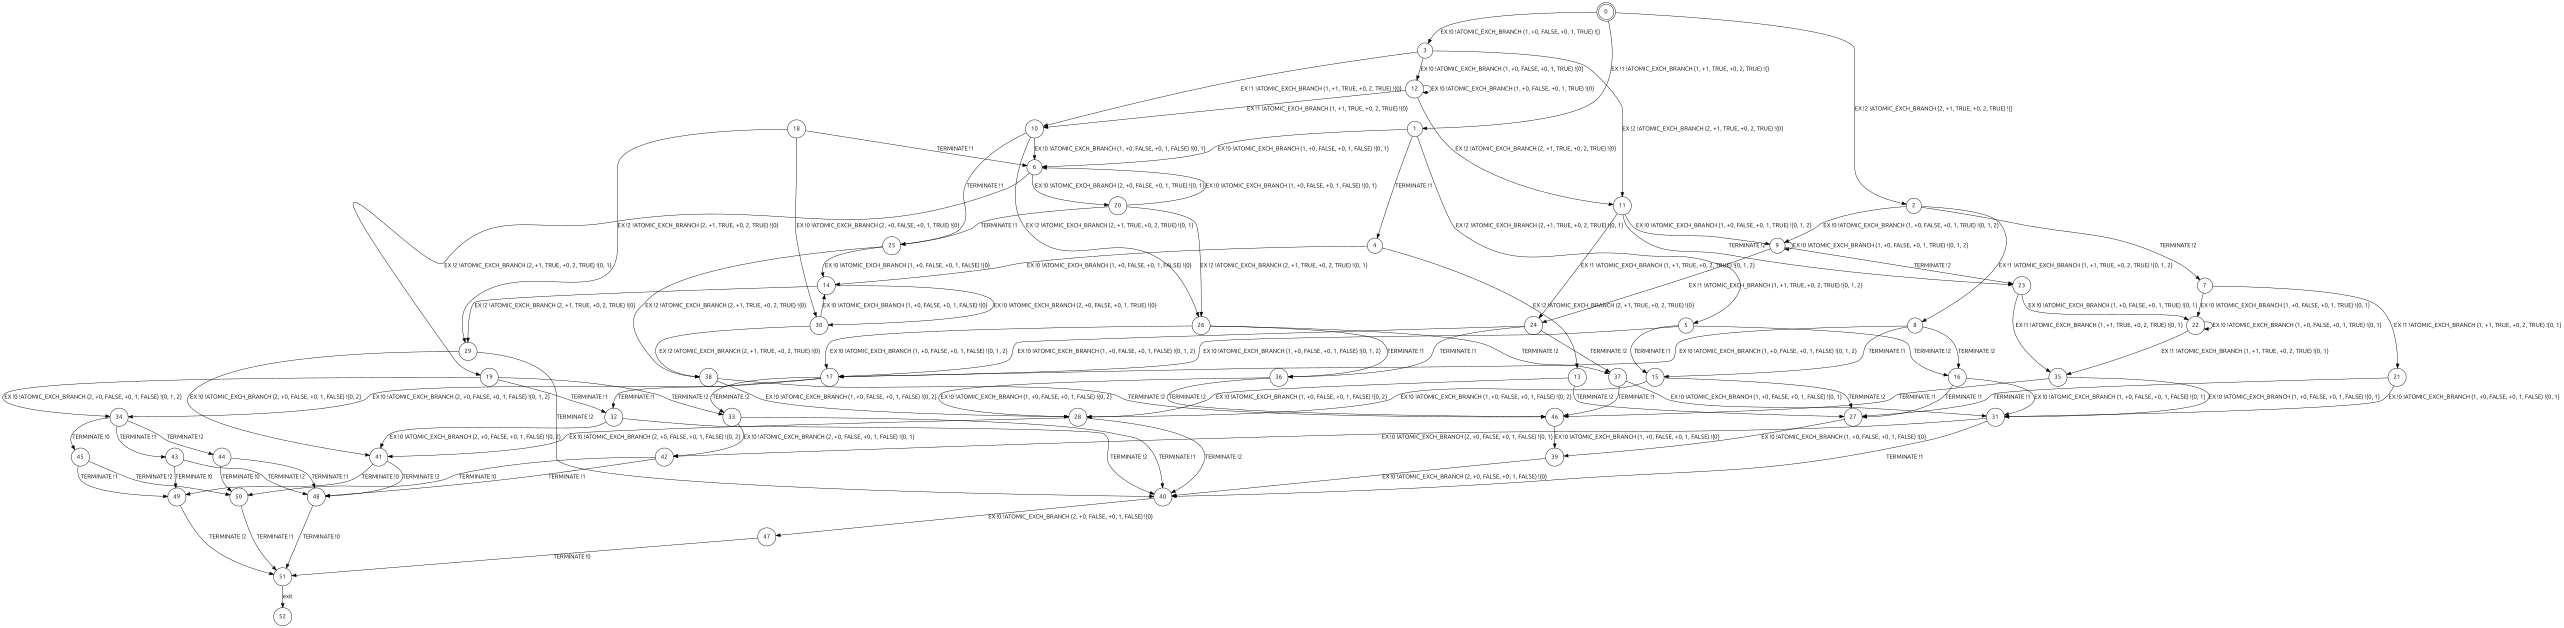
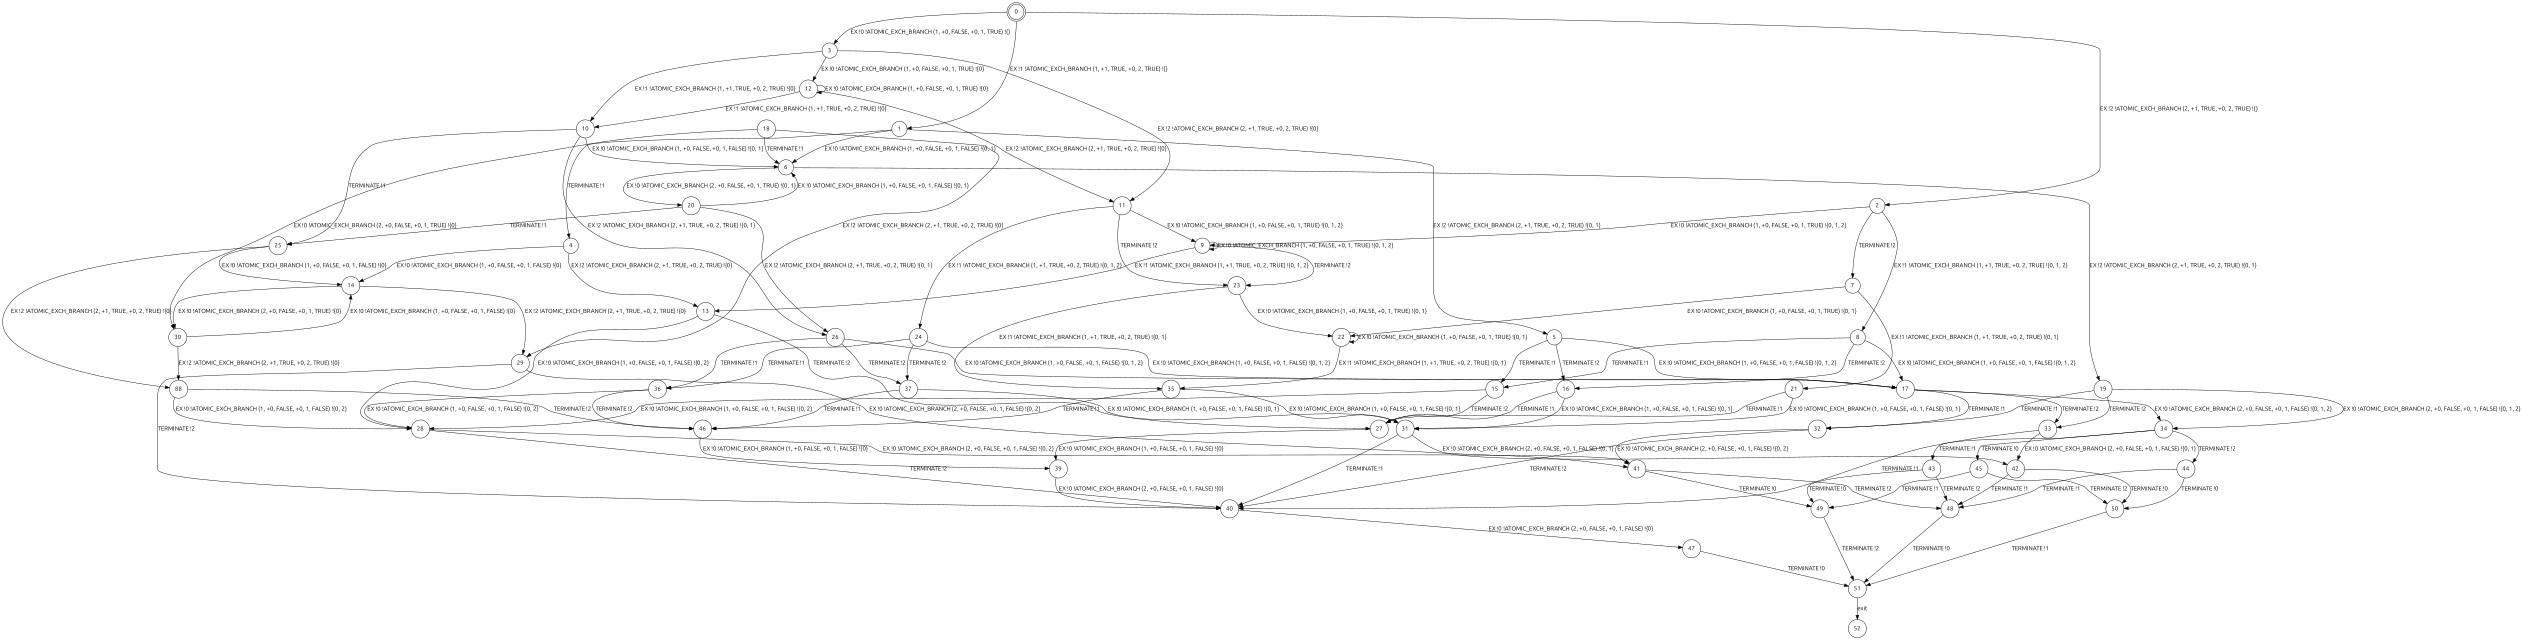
(1659, 287) -> (959, 295)
(709, 377) -> (179, 389)
